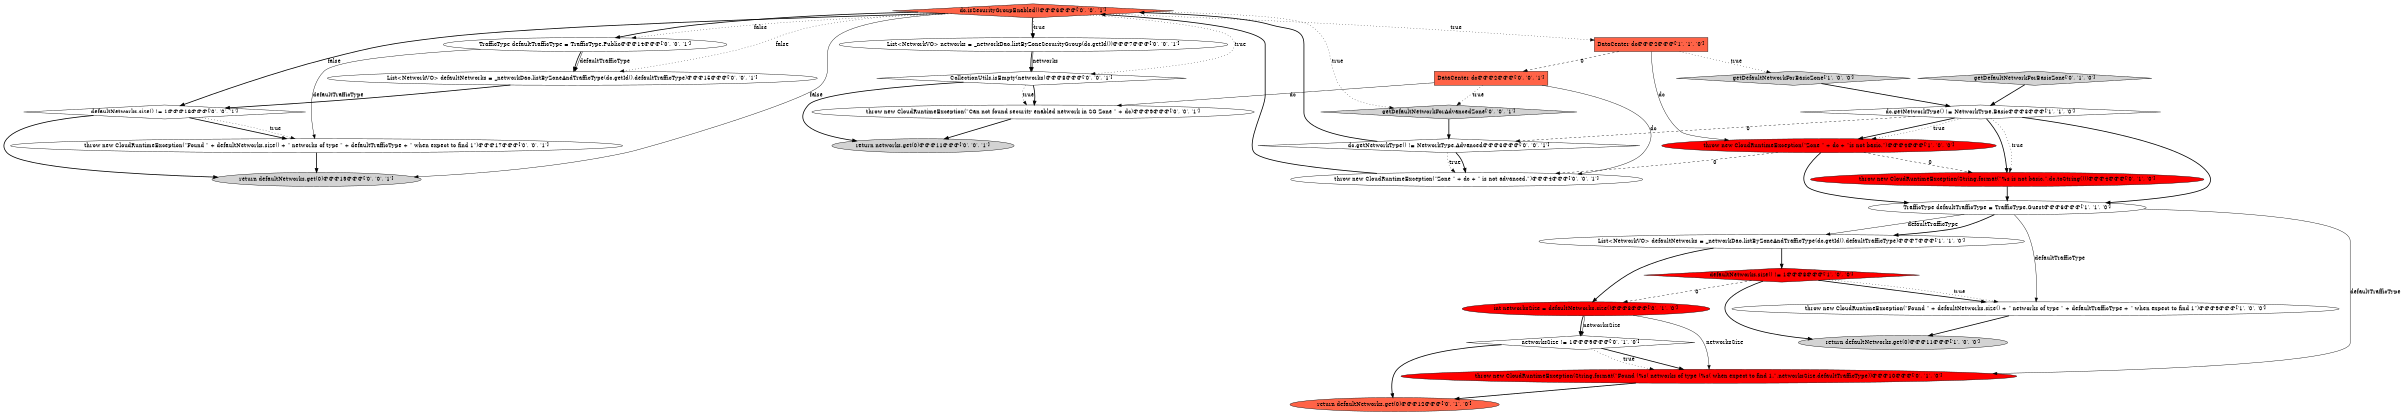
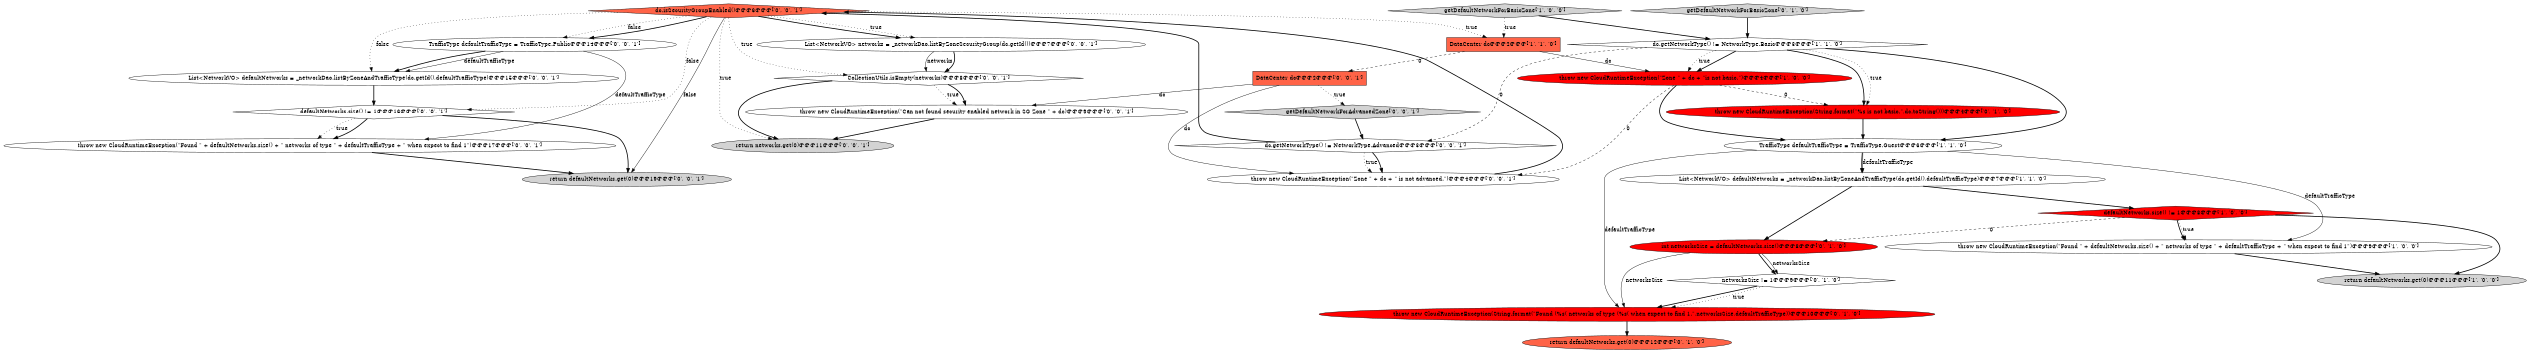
(1281, 18) -> (720, 93)
(560, 28) -> (618, 104)
(1723, 62) -> (1504, 26)
(1435, 353) -> none
